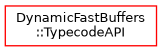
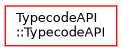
(81, 26) -> (61, 26)
